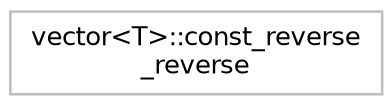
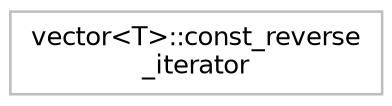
(196, 53) -> (196, 53)
